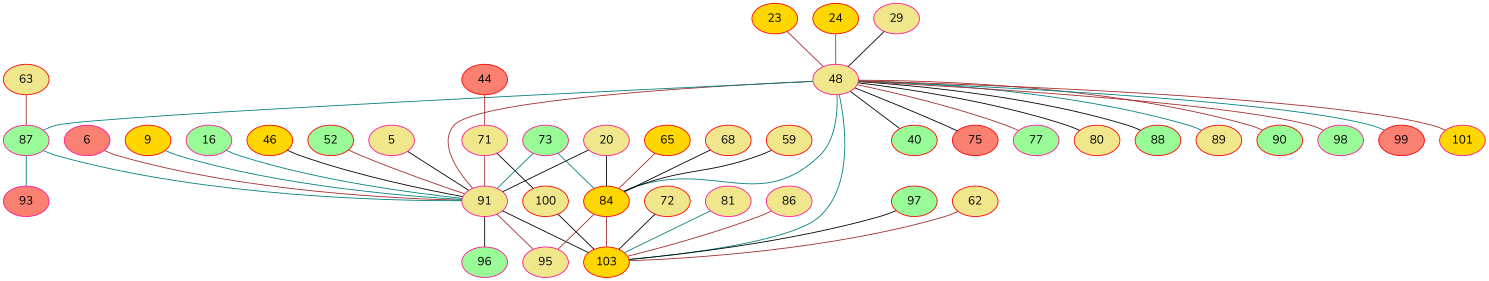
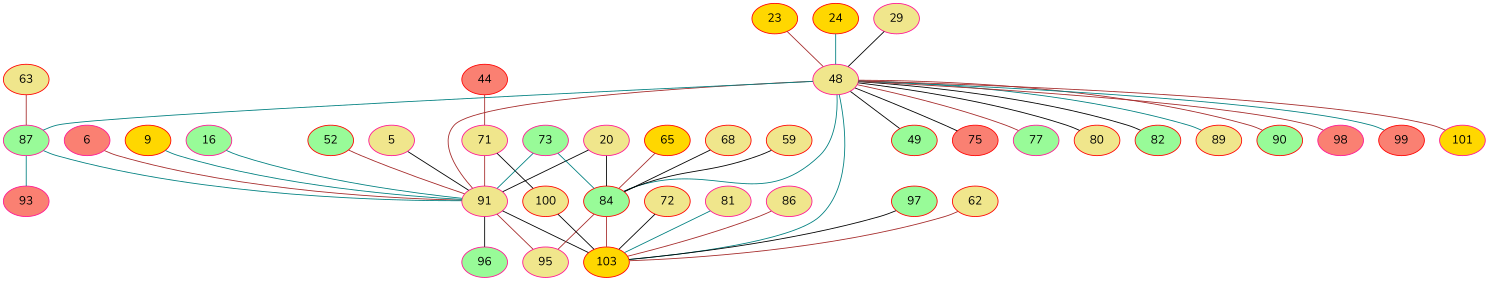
(270, 140) -> none
(914, 140) -> (914, 140)
(1158, 140) -> (1158, 140)
(1341, 140) -> (1341, 140)
(606, 201) -> (606, 201)
